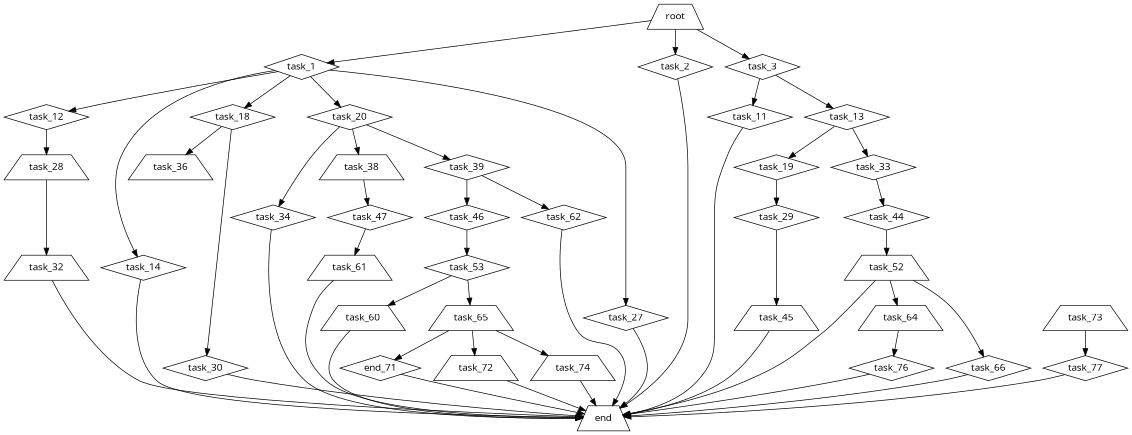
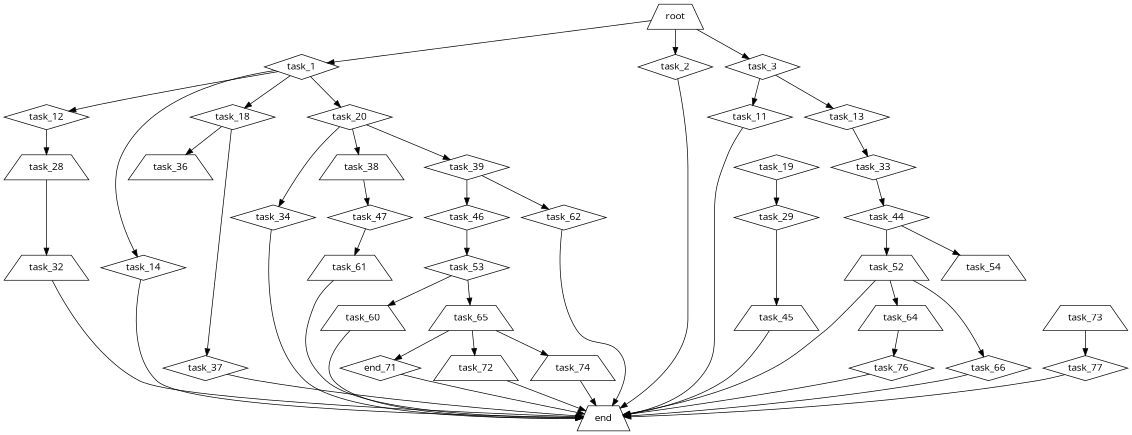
(815, 140) -> none
none -> (984, 268)
(626, 318) -> none
(205, 368) -> (205, 368)
